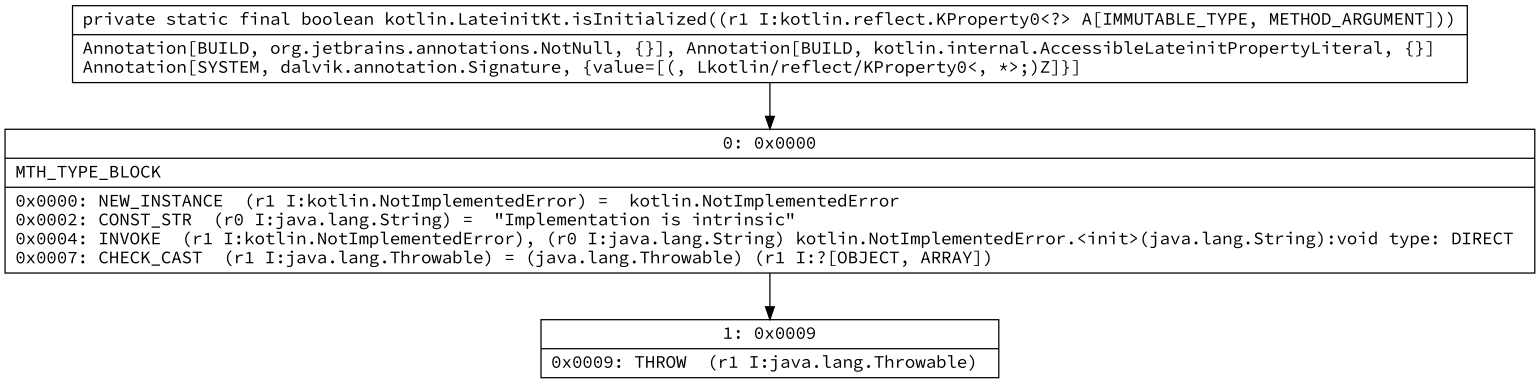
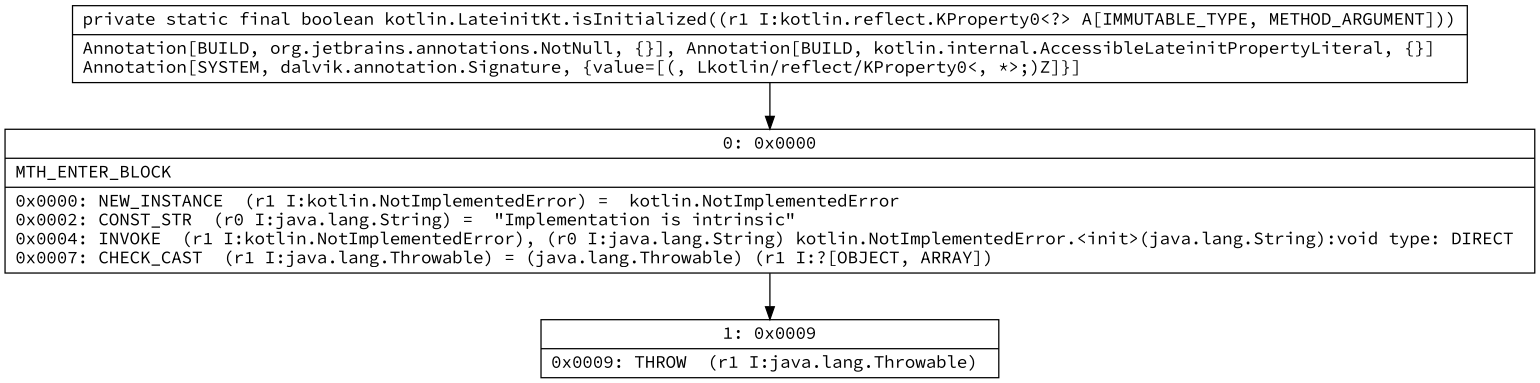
(88, 172) -> (93, 172)
